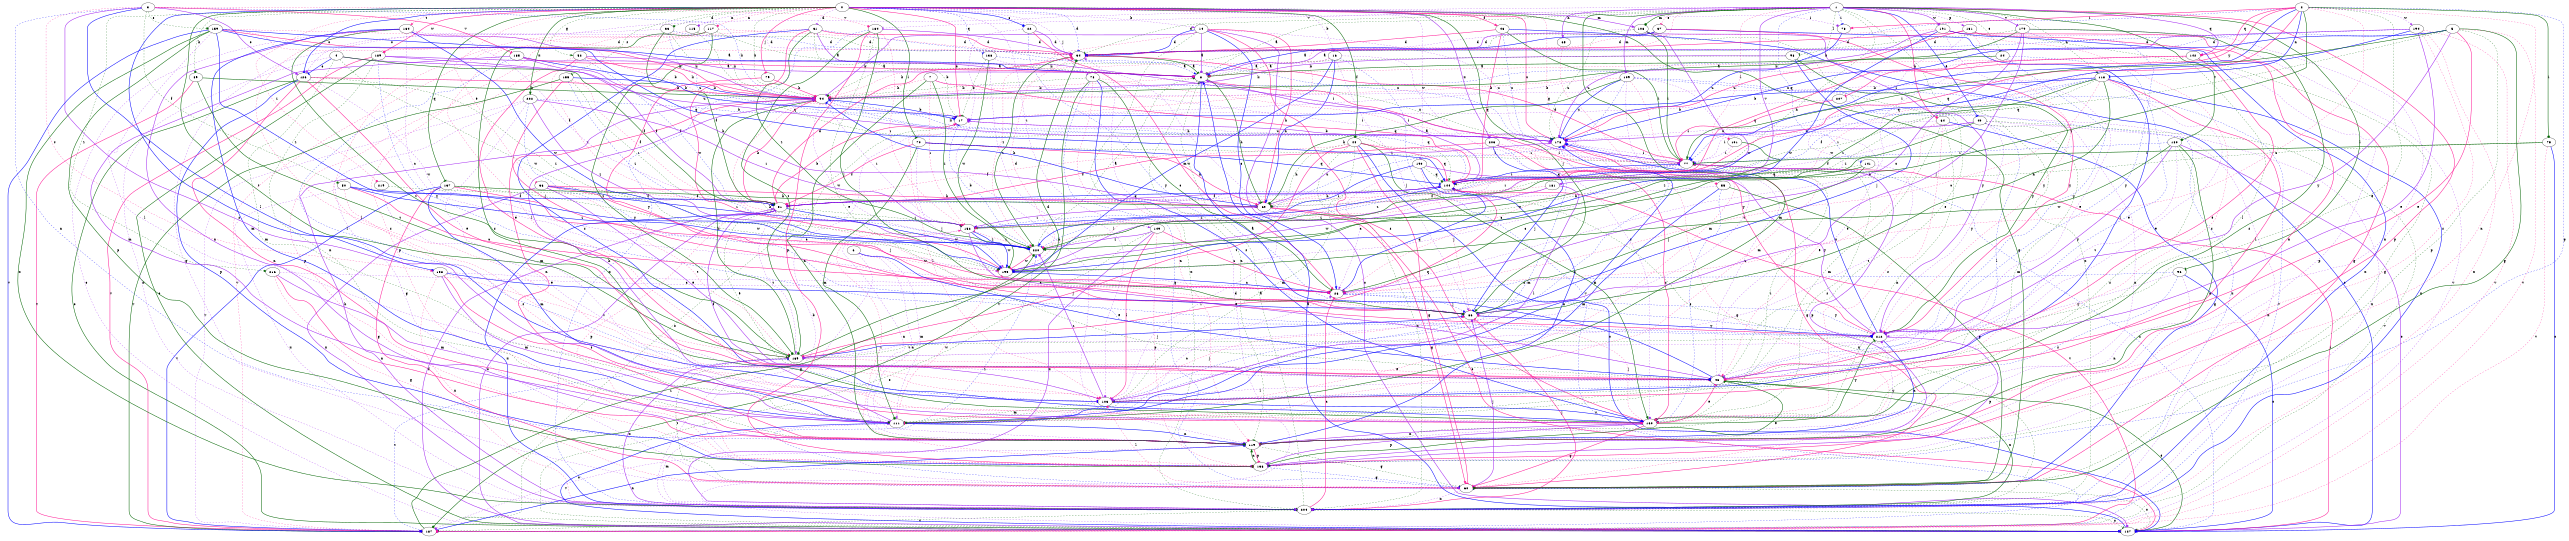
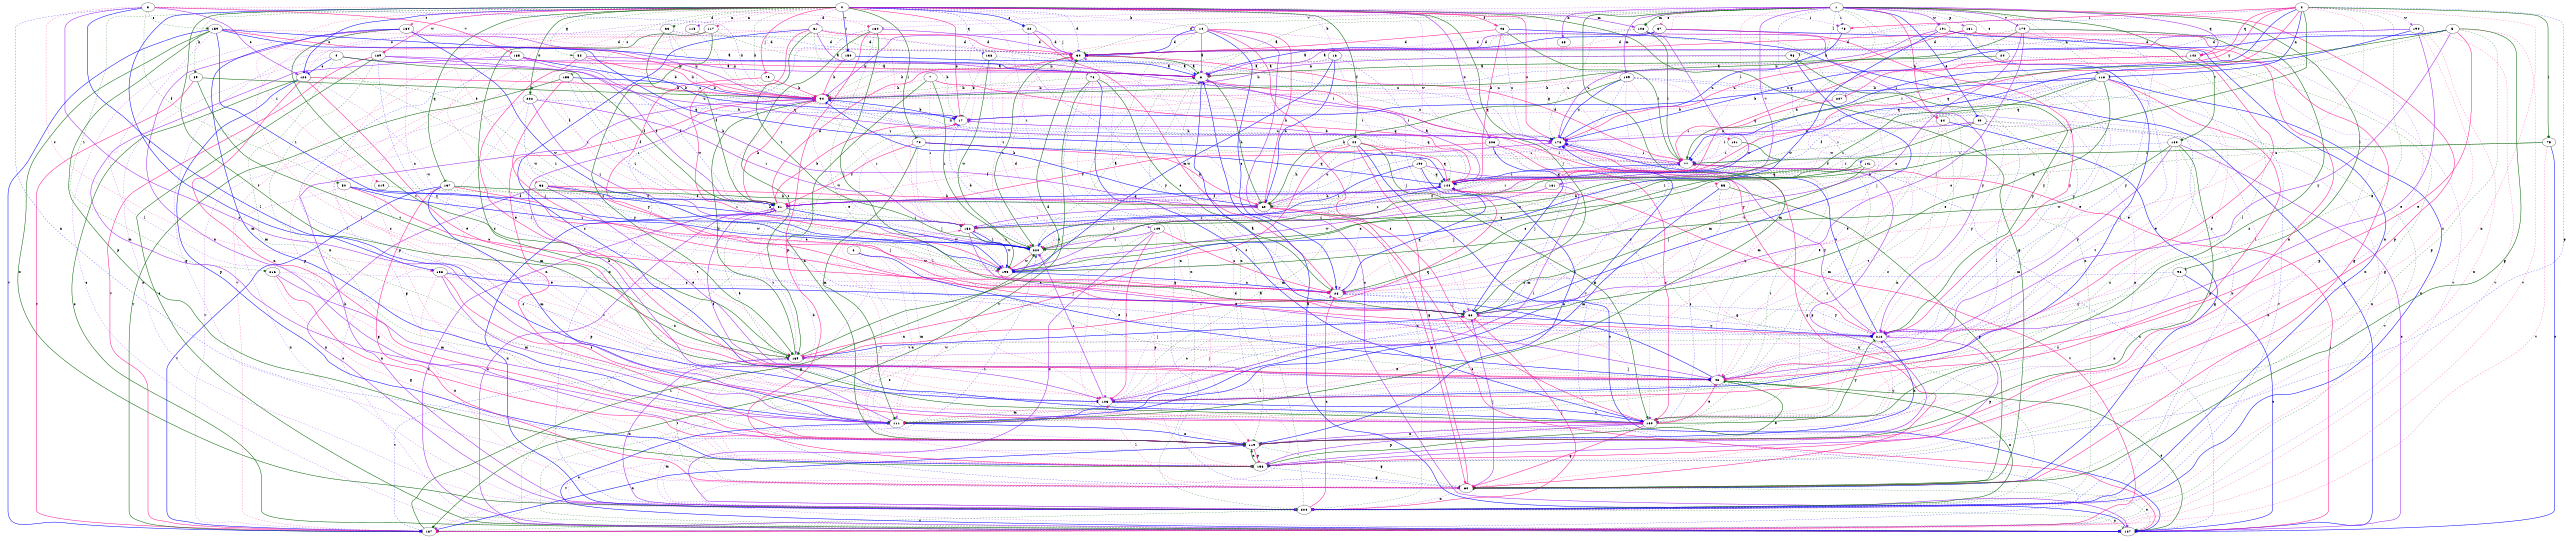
none -> (849, 56)
none -> (1054, 529)
